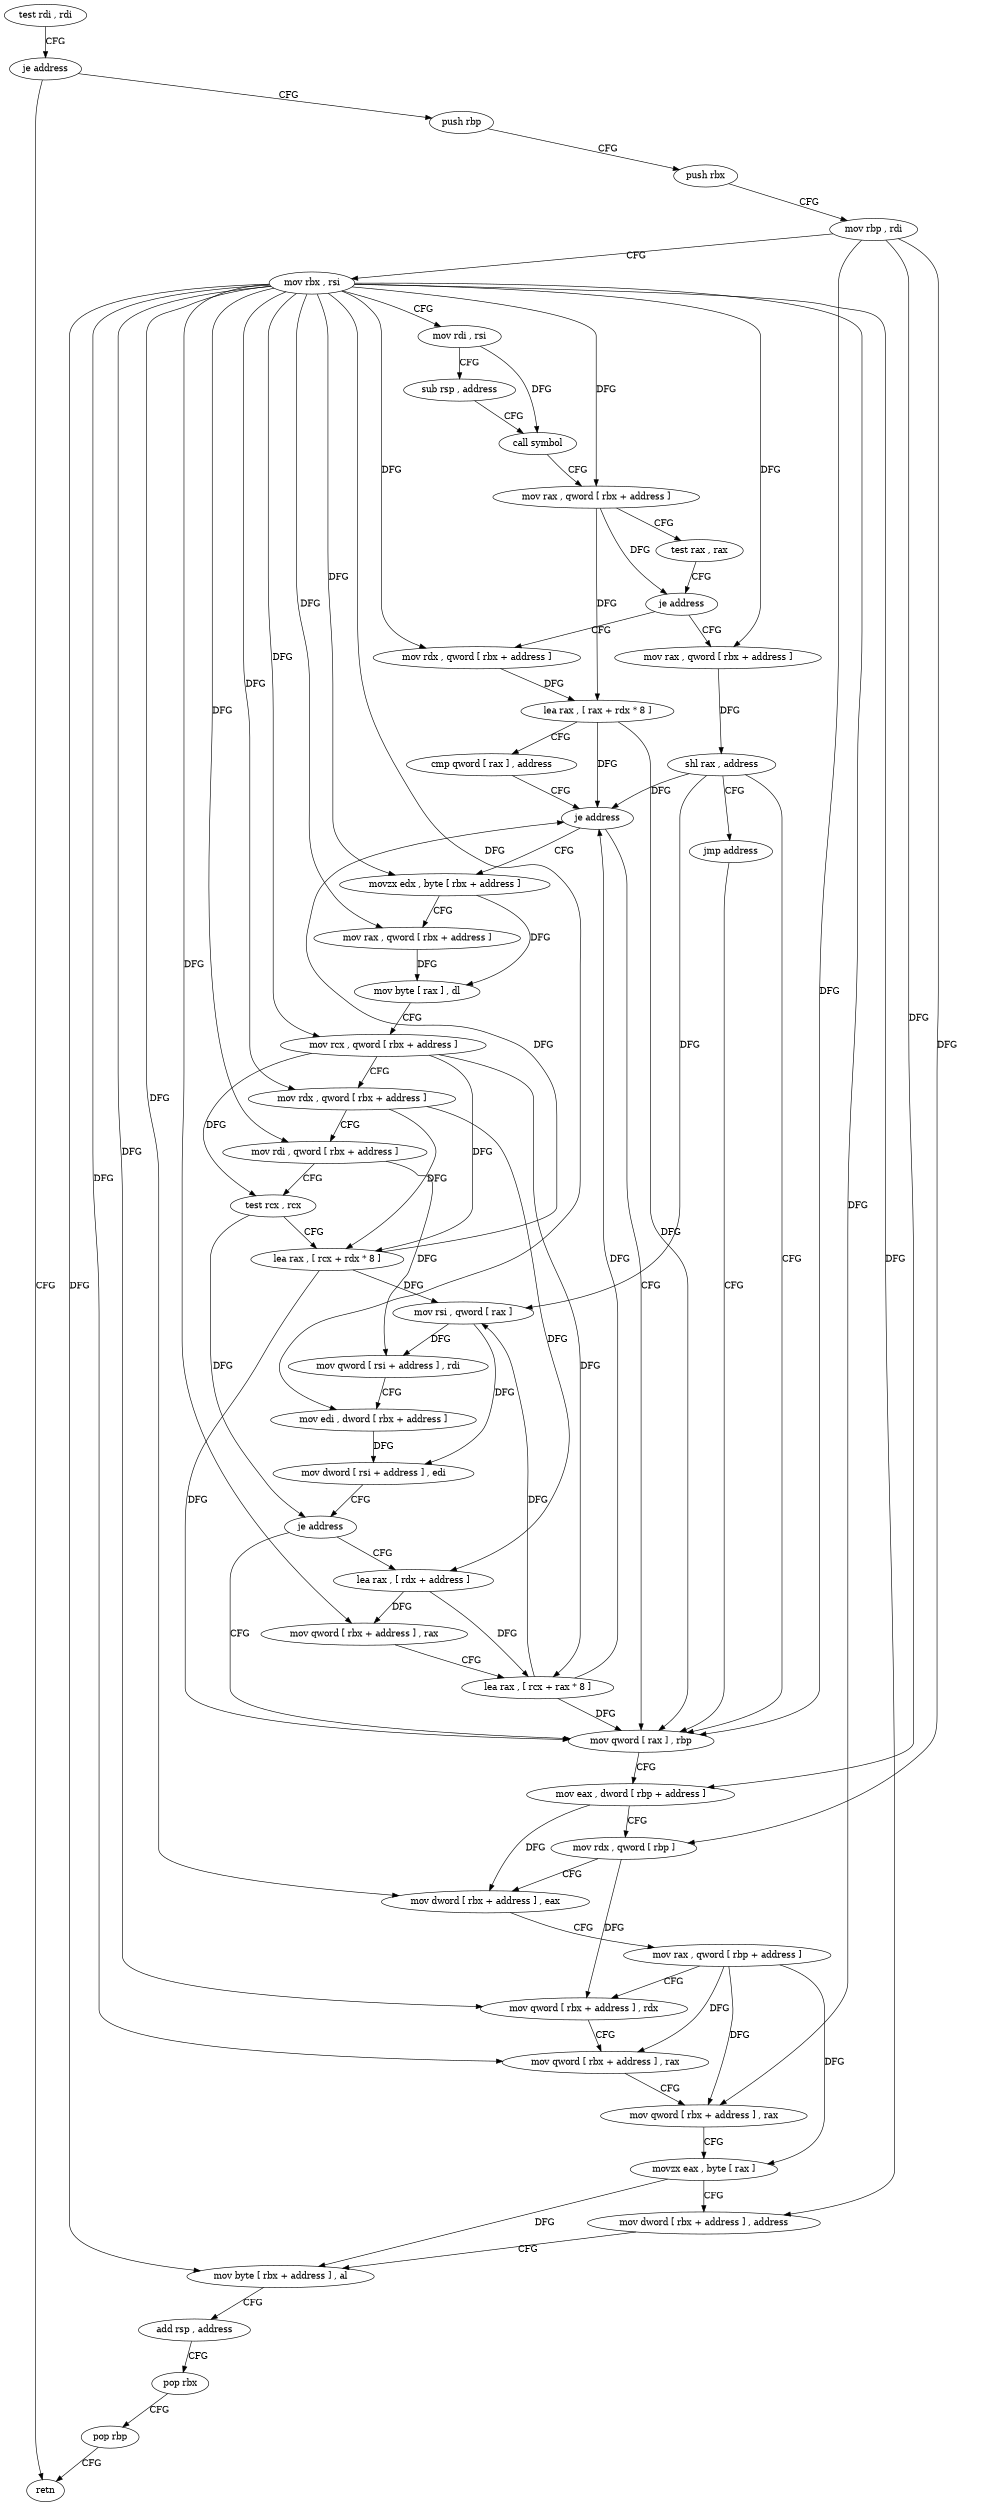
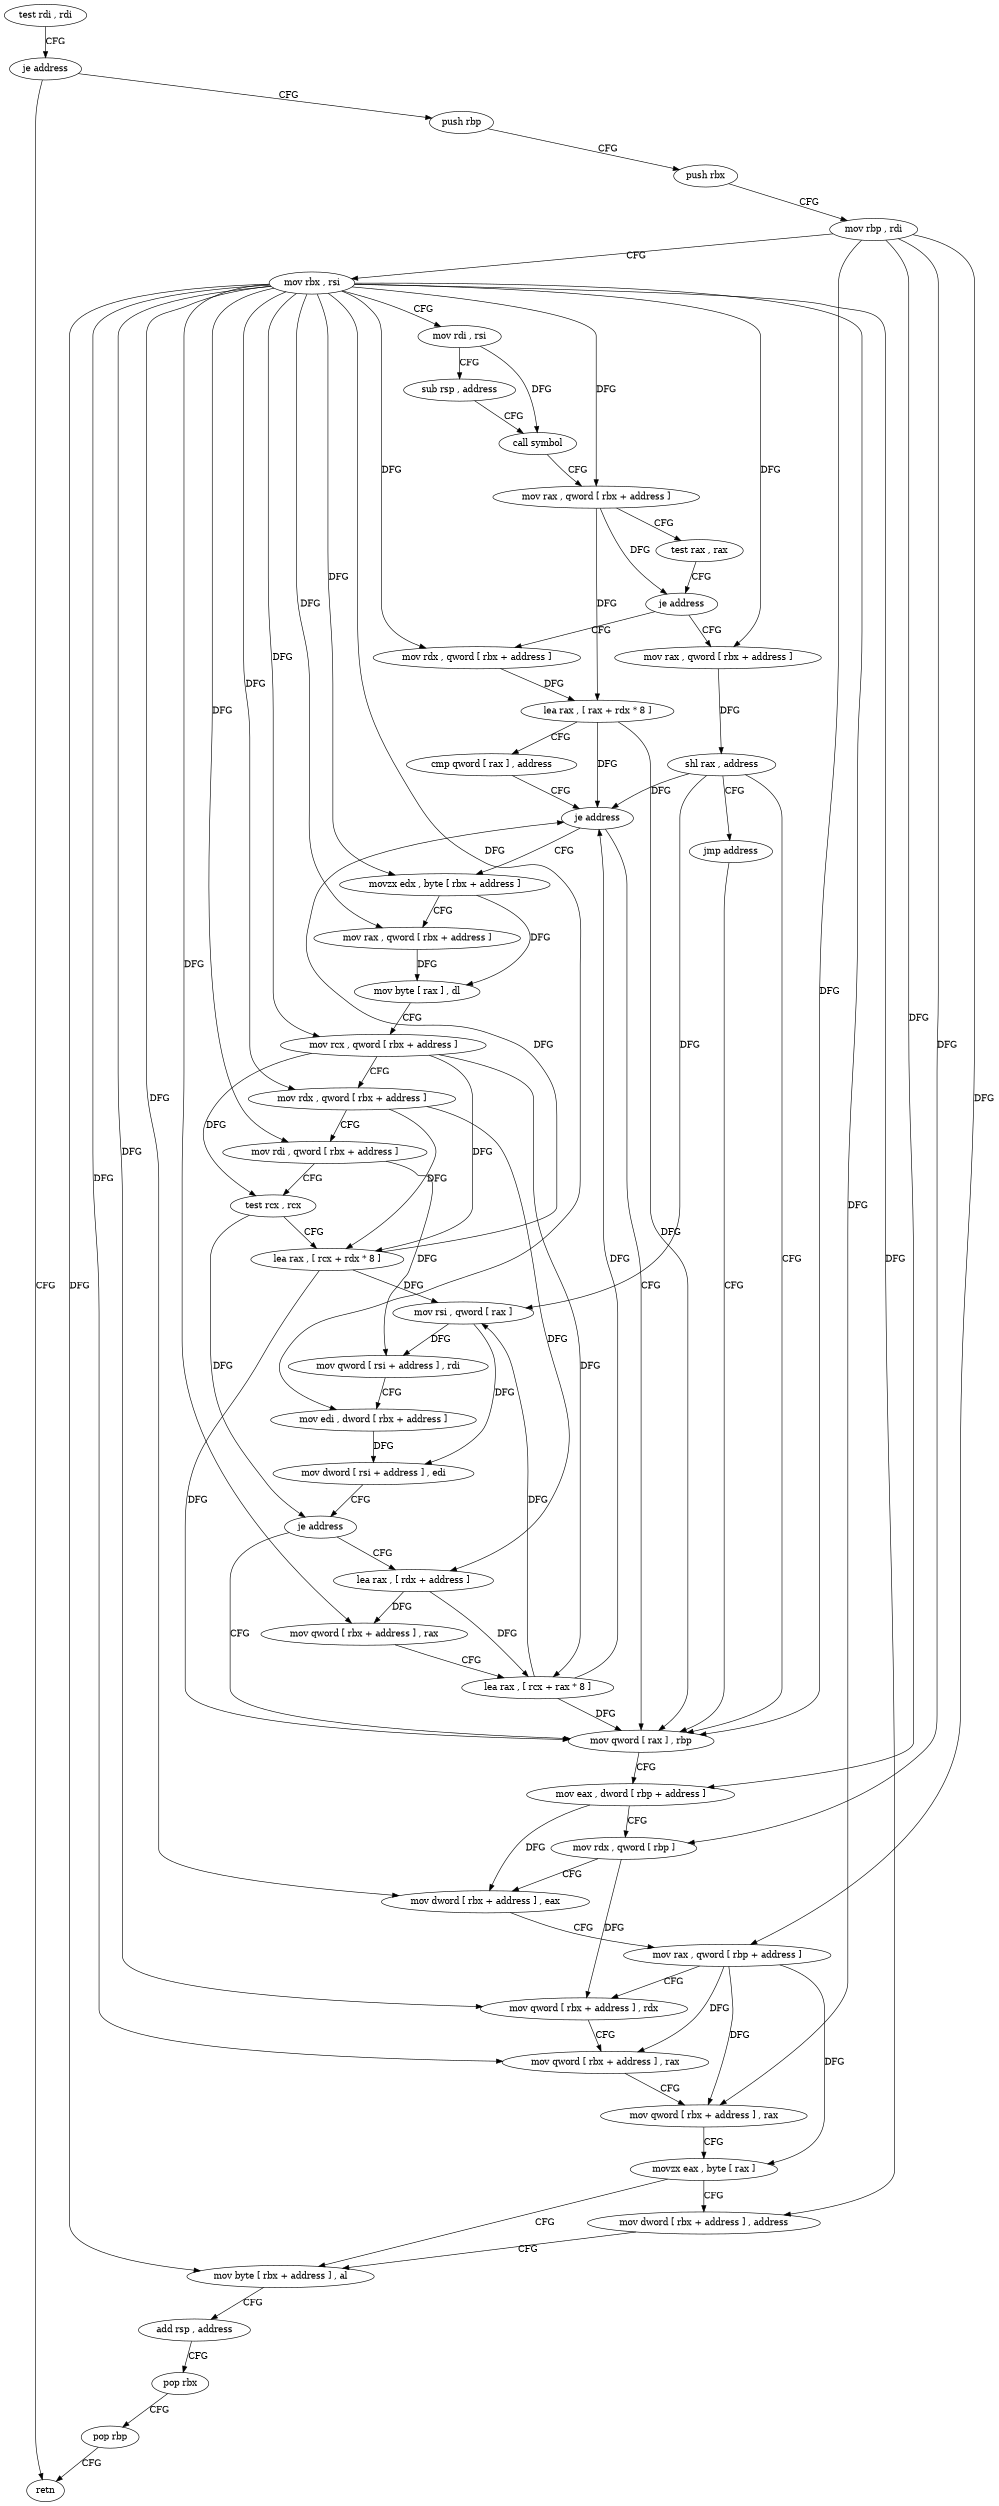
none -> (973, 1117)
(545, 2223) -> (545, 2223)
